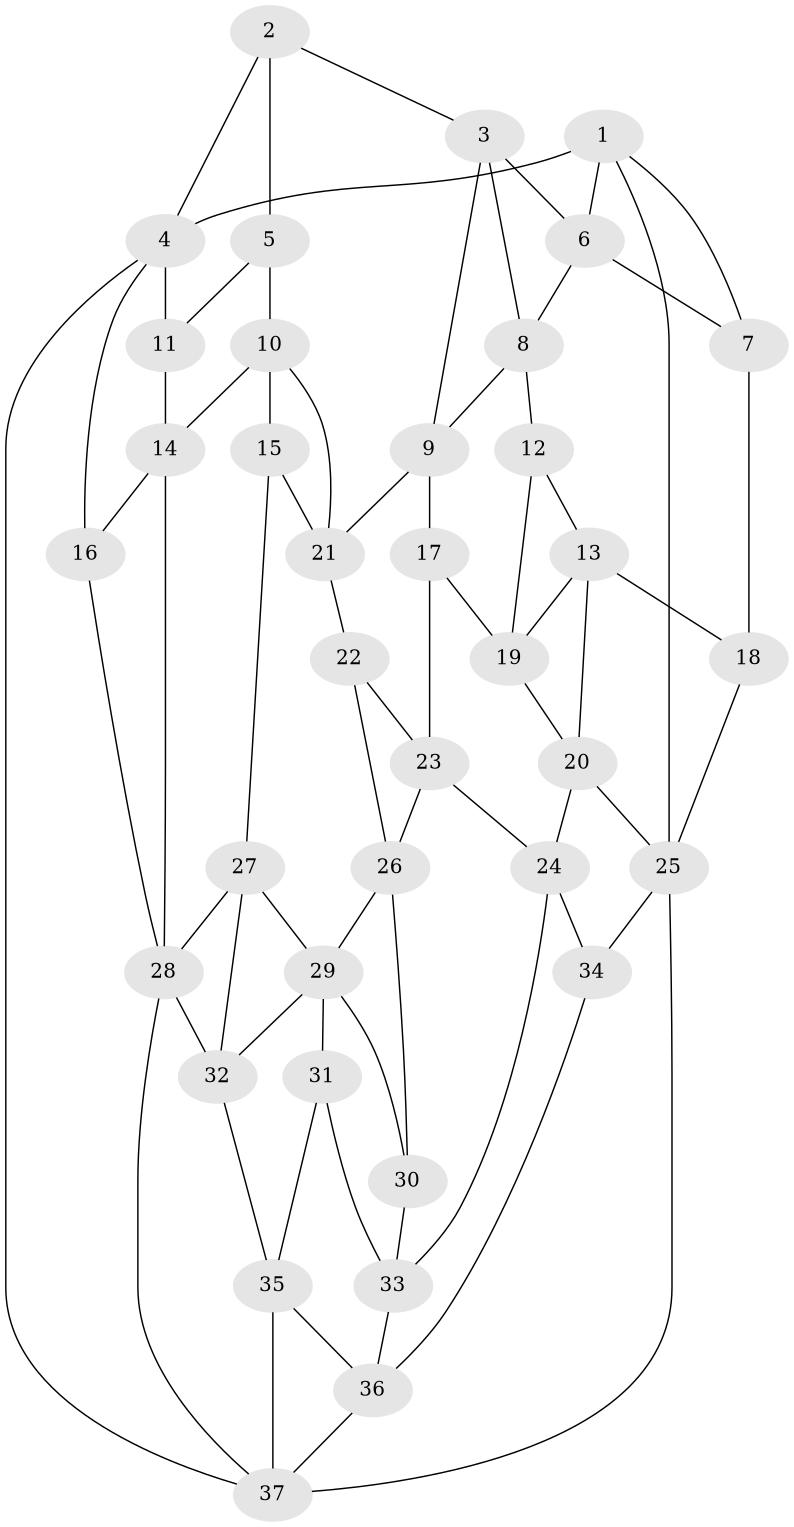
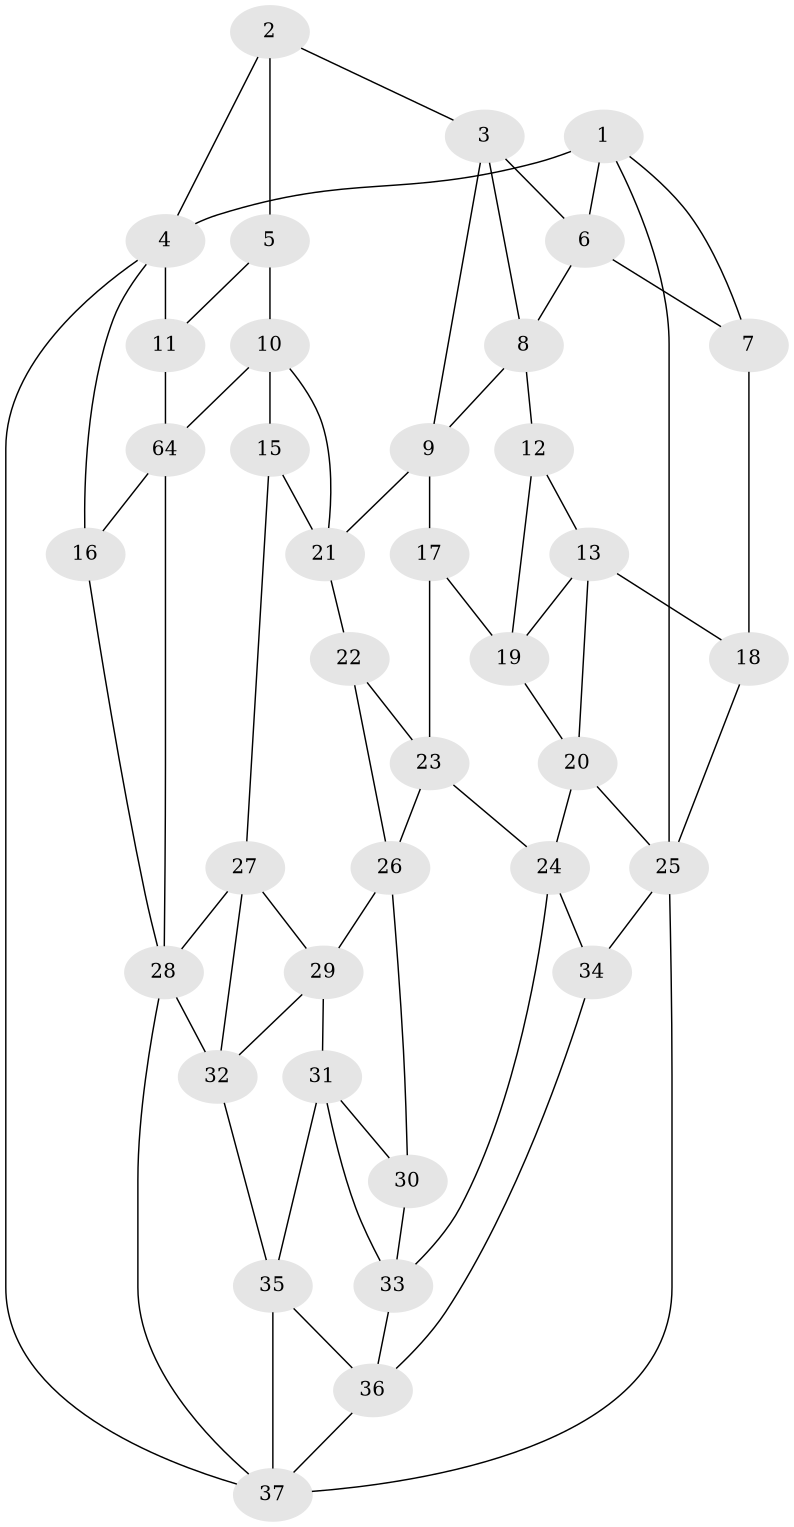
(165, 450) -> (165, 450)
(383, 1072) -> (365, 1129)
